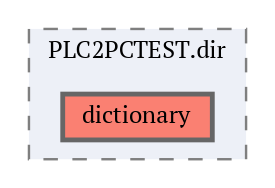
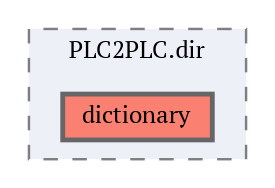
(138, 52) -> (138, 52)
